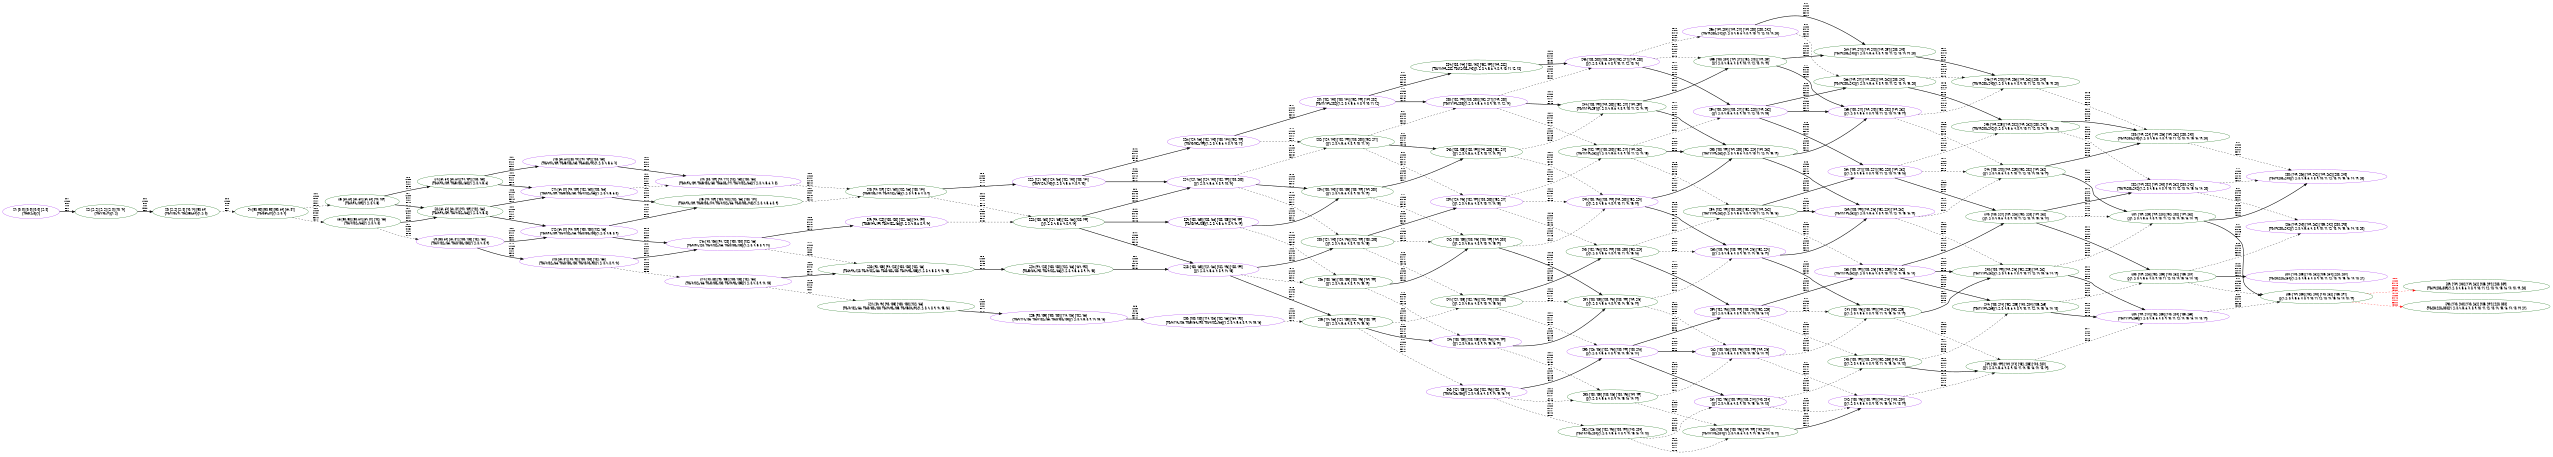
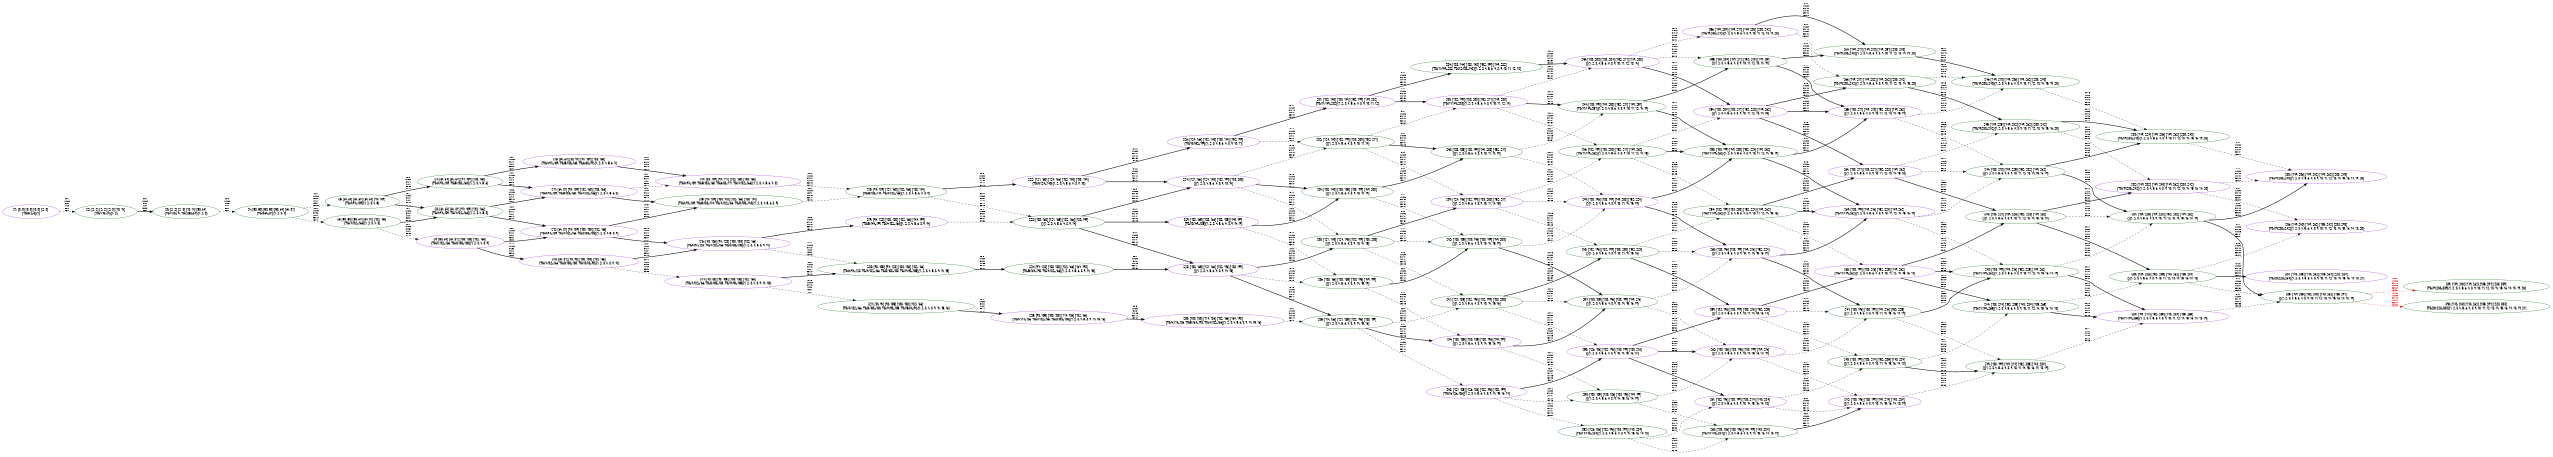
(66, 212) -> (66, 212)
